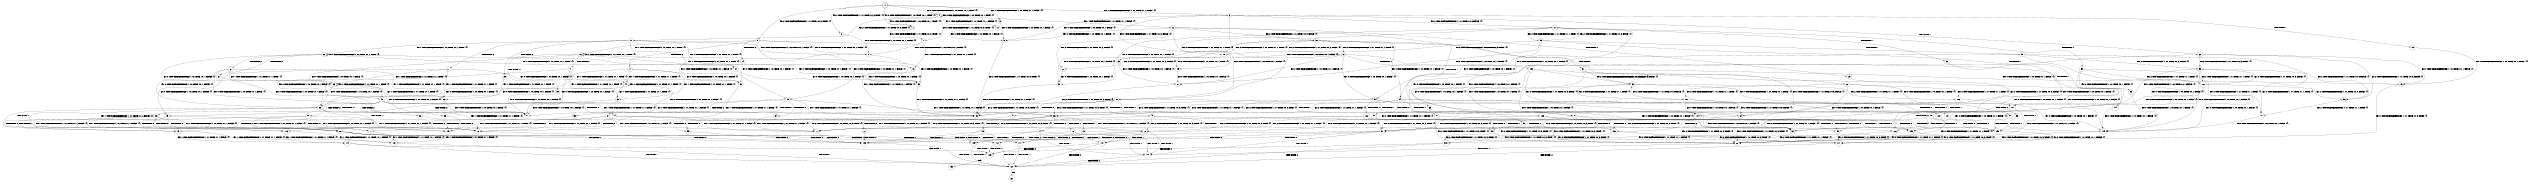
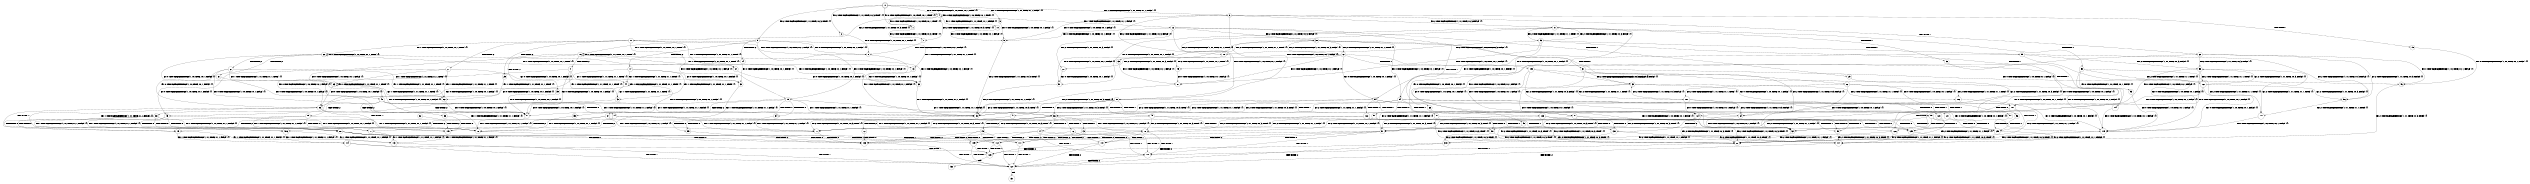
(341, 108) -> none
(286, 131) -> (286, 131)
